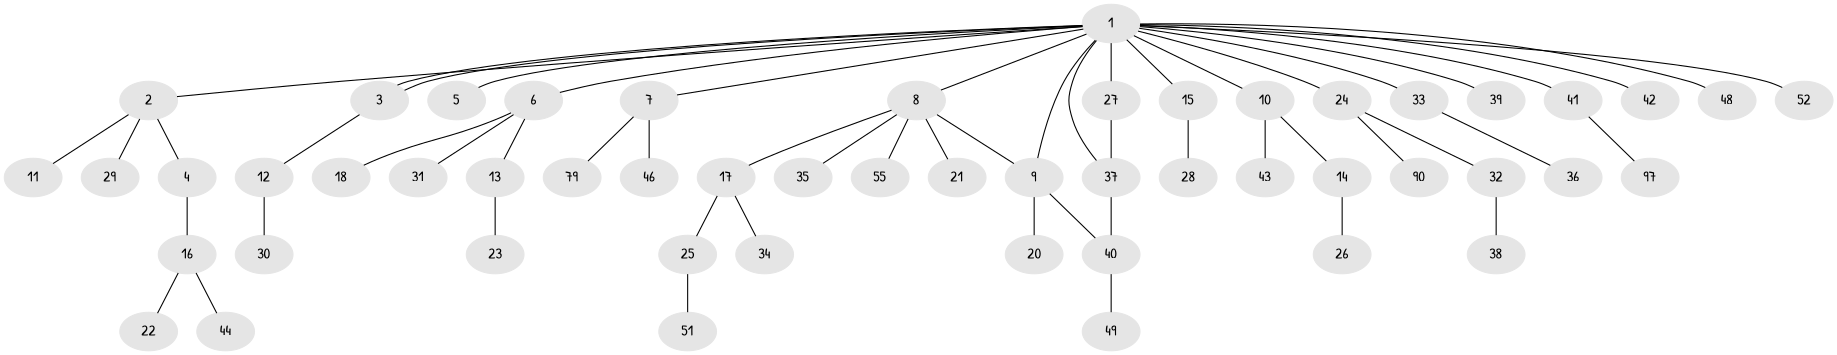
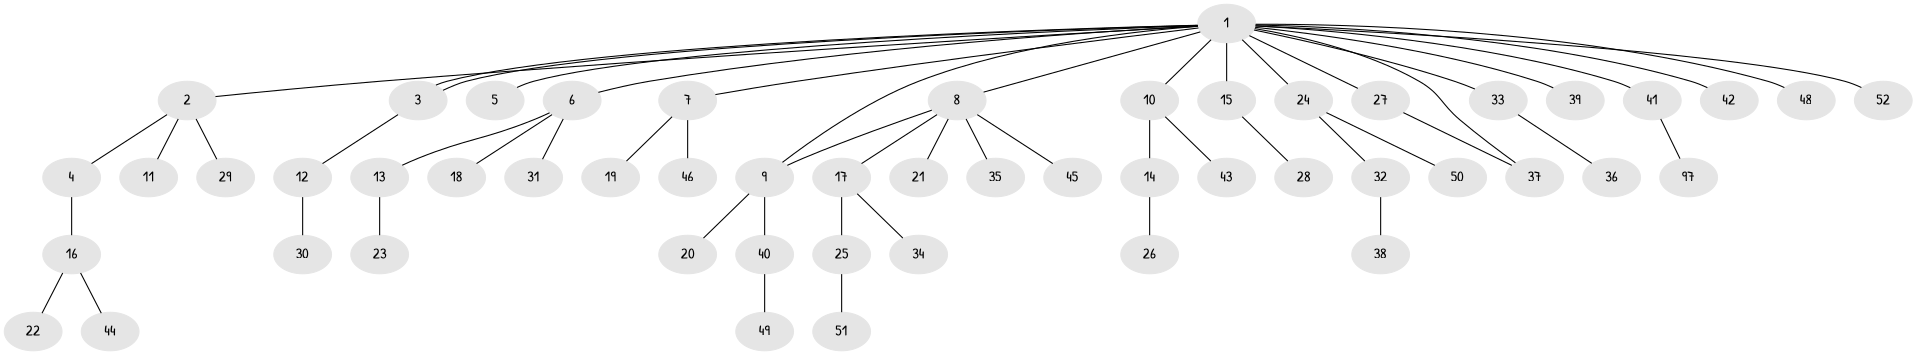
(572, 178) -> (611, 178)
(880, 178) -> (1073, 178)
(1419, 178) -> (1458, 178)
(1111, 216) -> none
